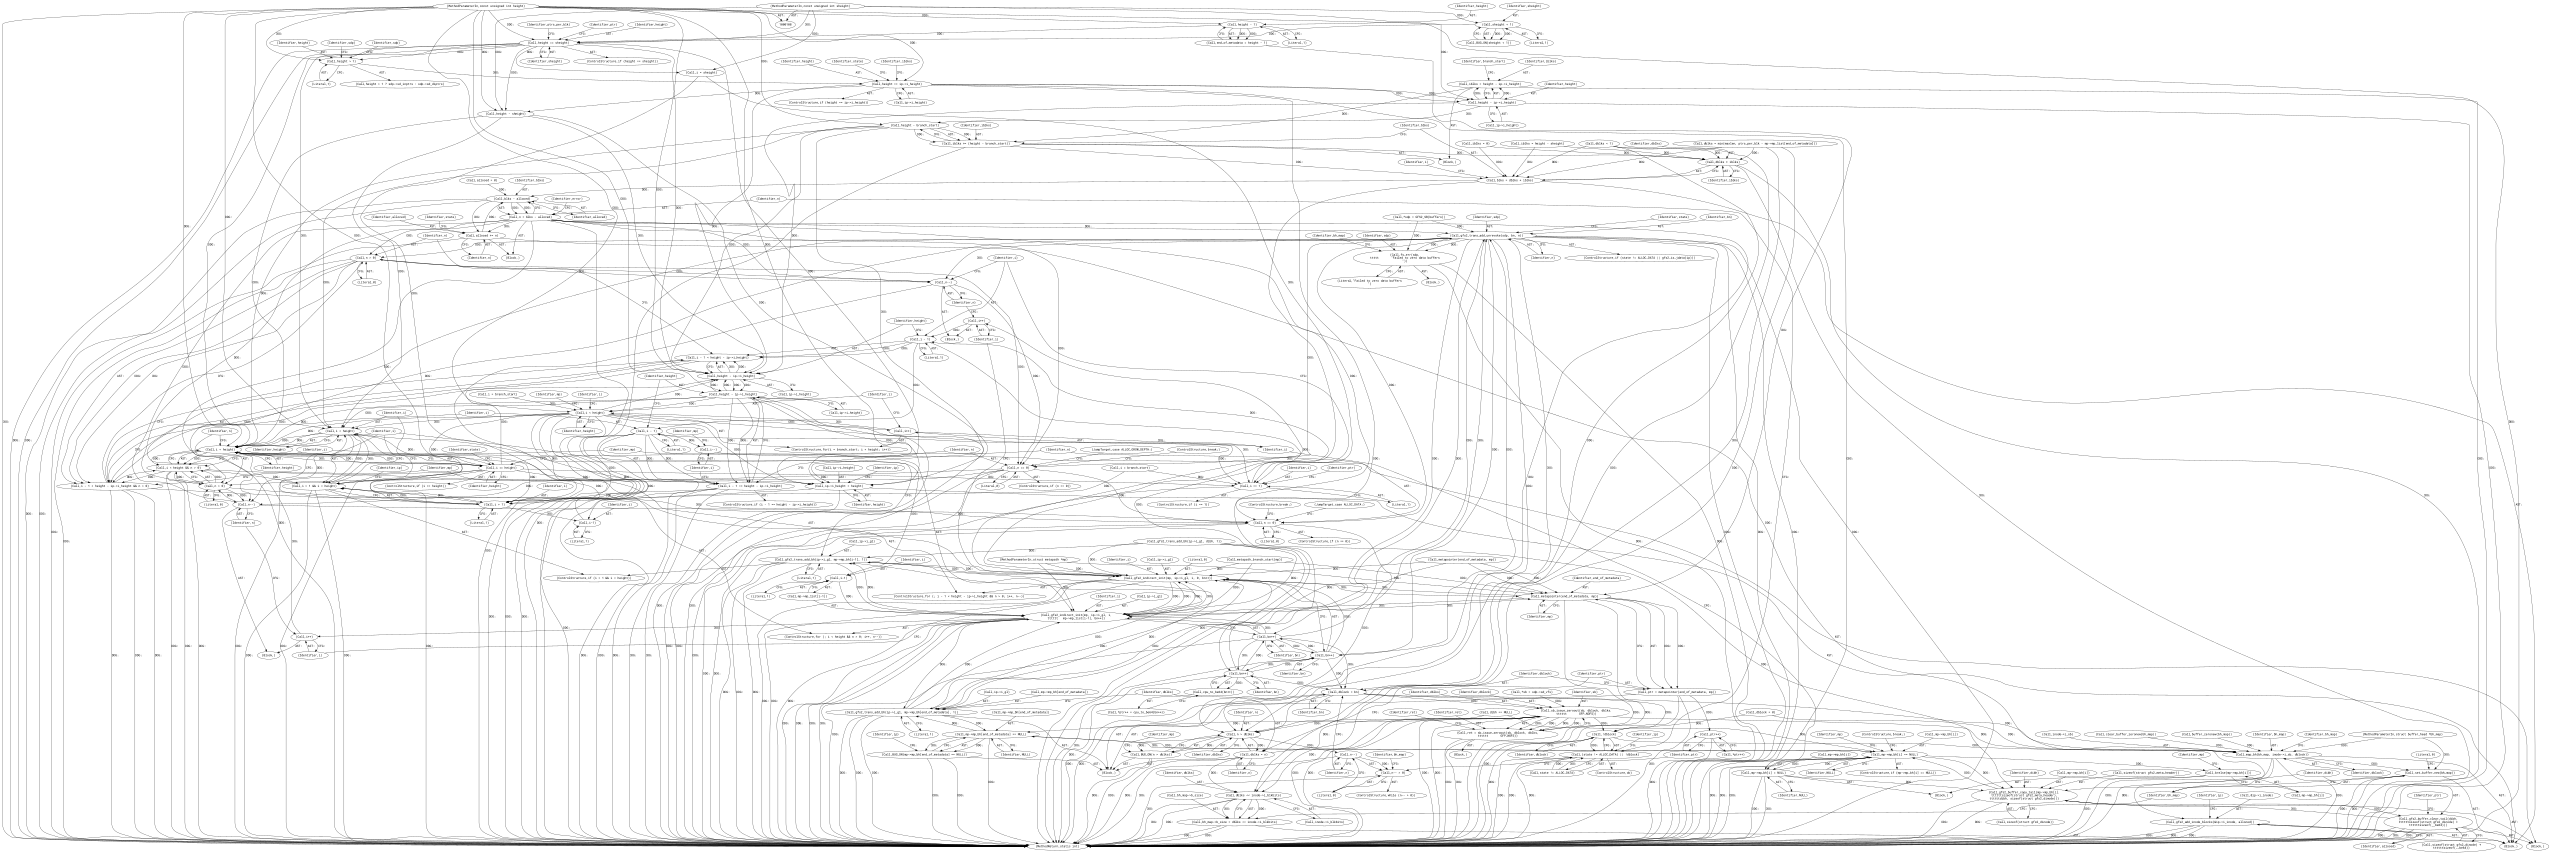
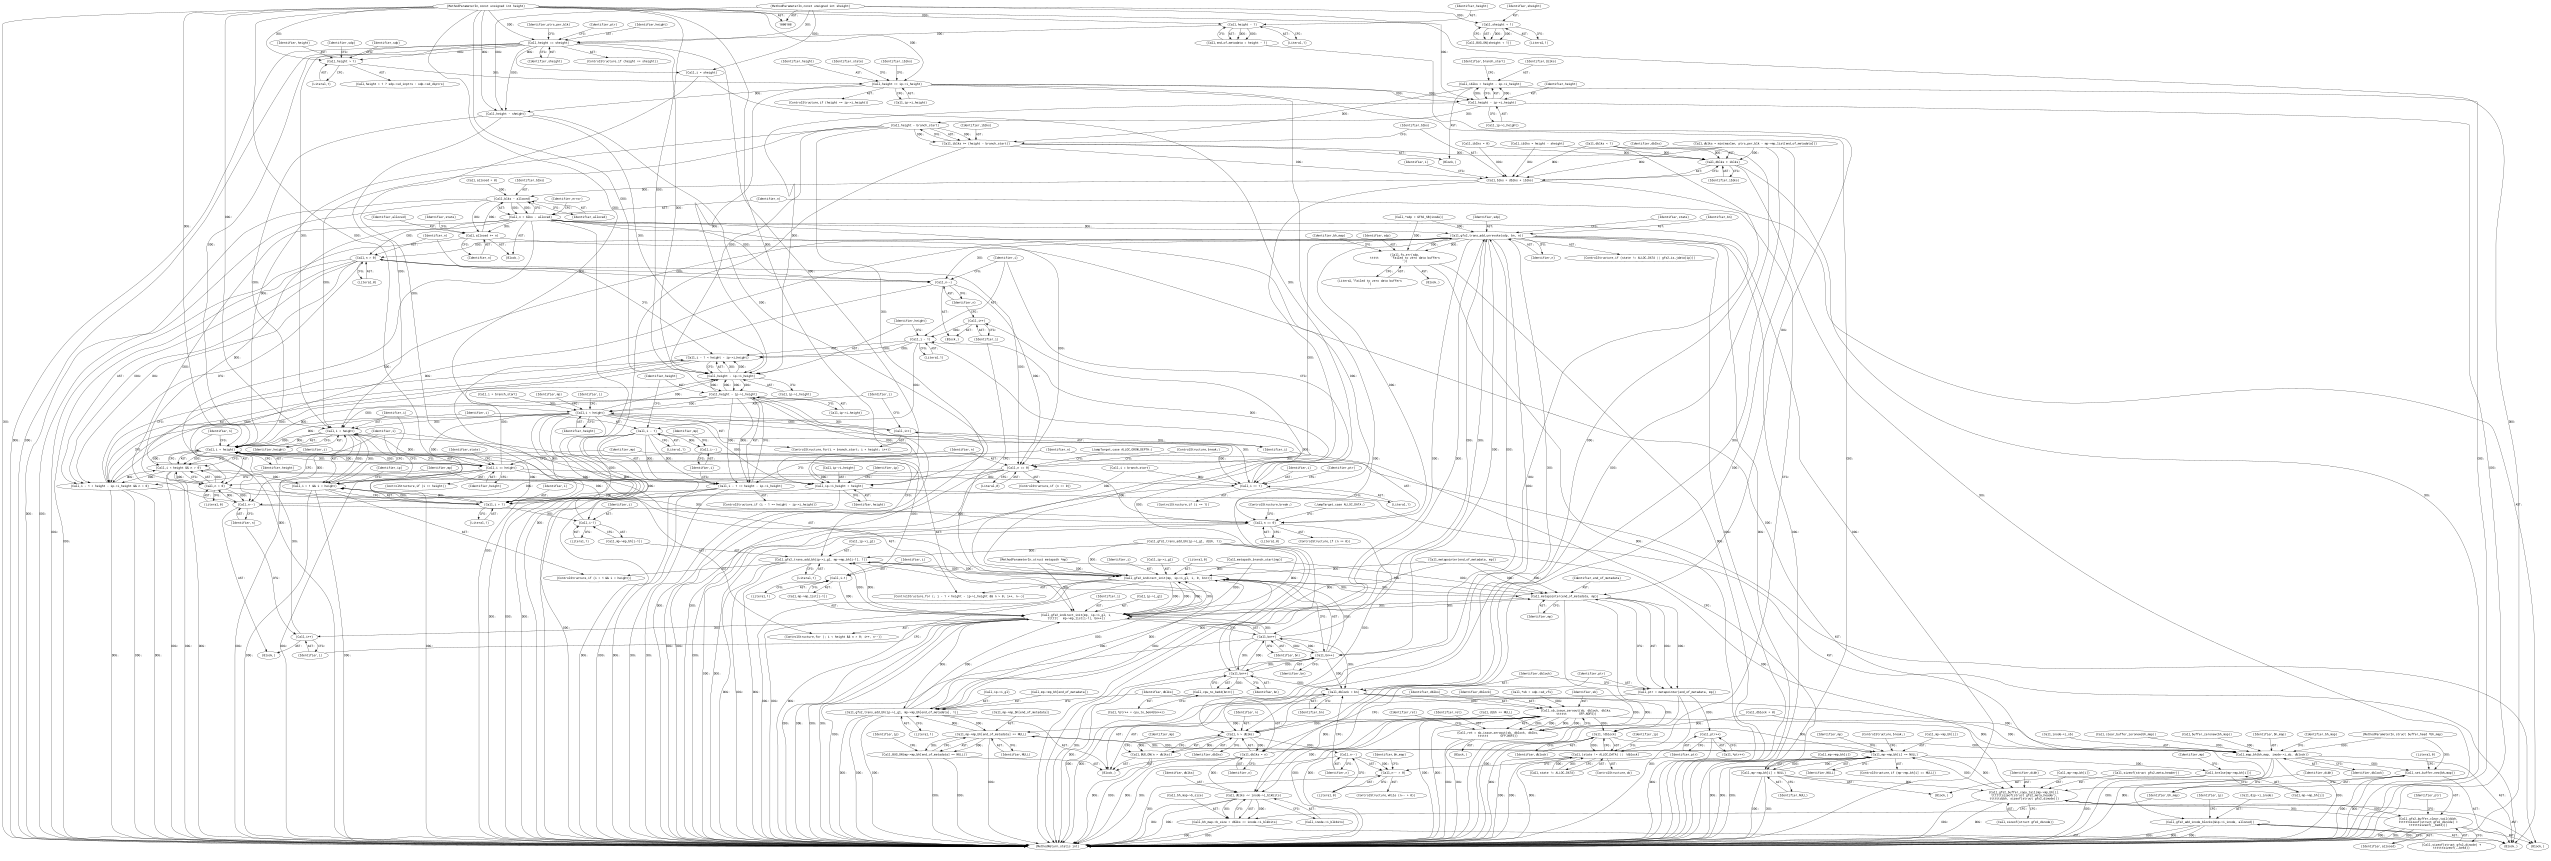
(760, 19) -> none
(1028, 39) -> none
(1419, 217) -> (1419, 217)
none -> (624, 541)
